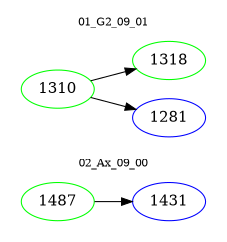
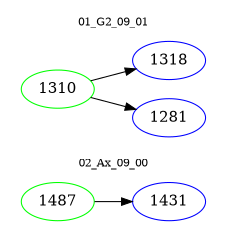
(169, 60) -> (169, 60)
